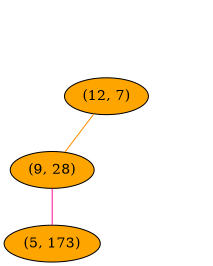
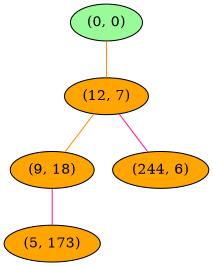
none -> (106, 23)
(52, 170) -> (52, 170)
none -> (161, 170)
